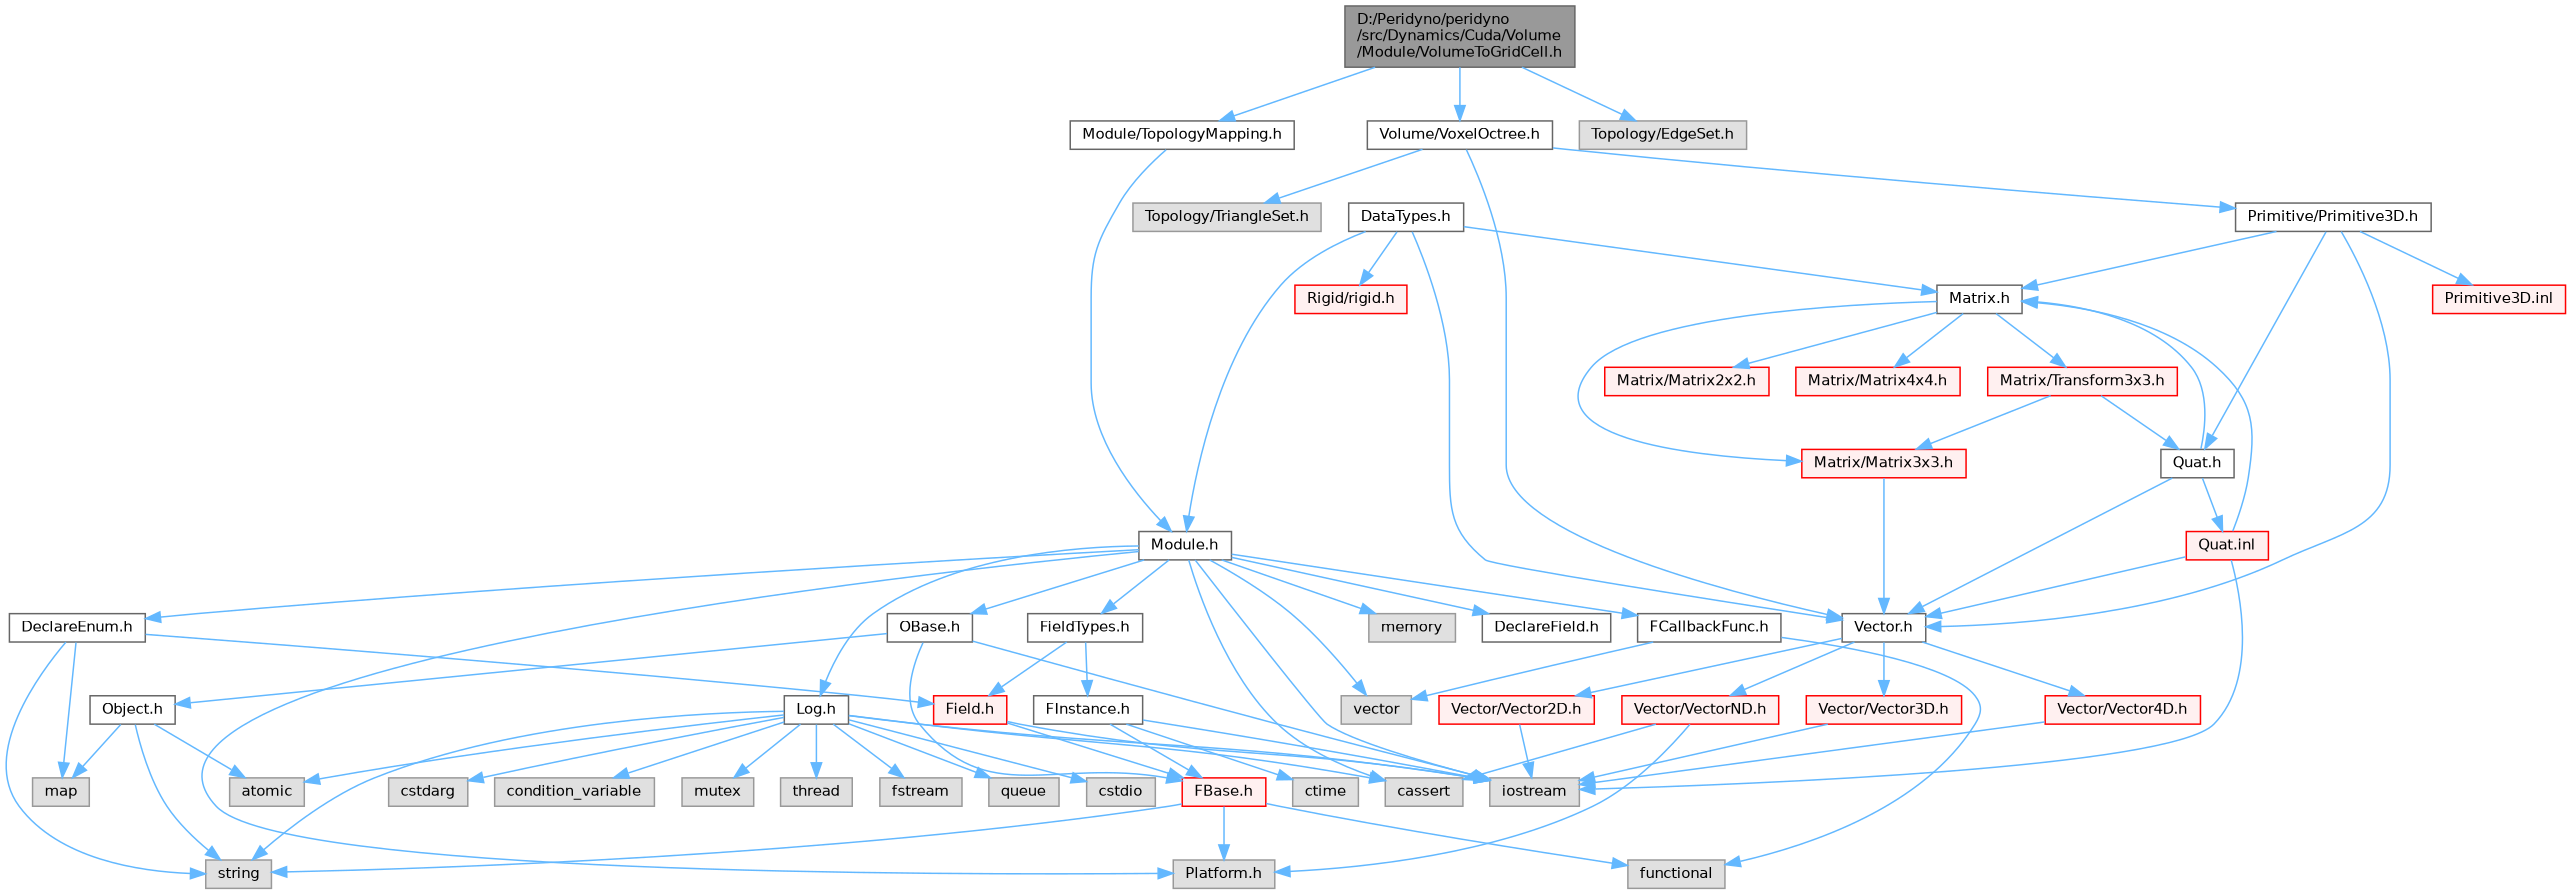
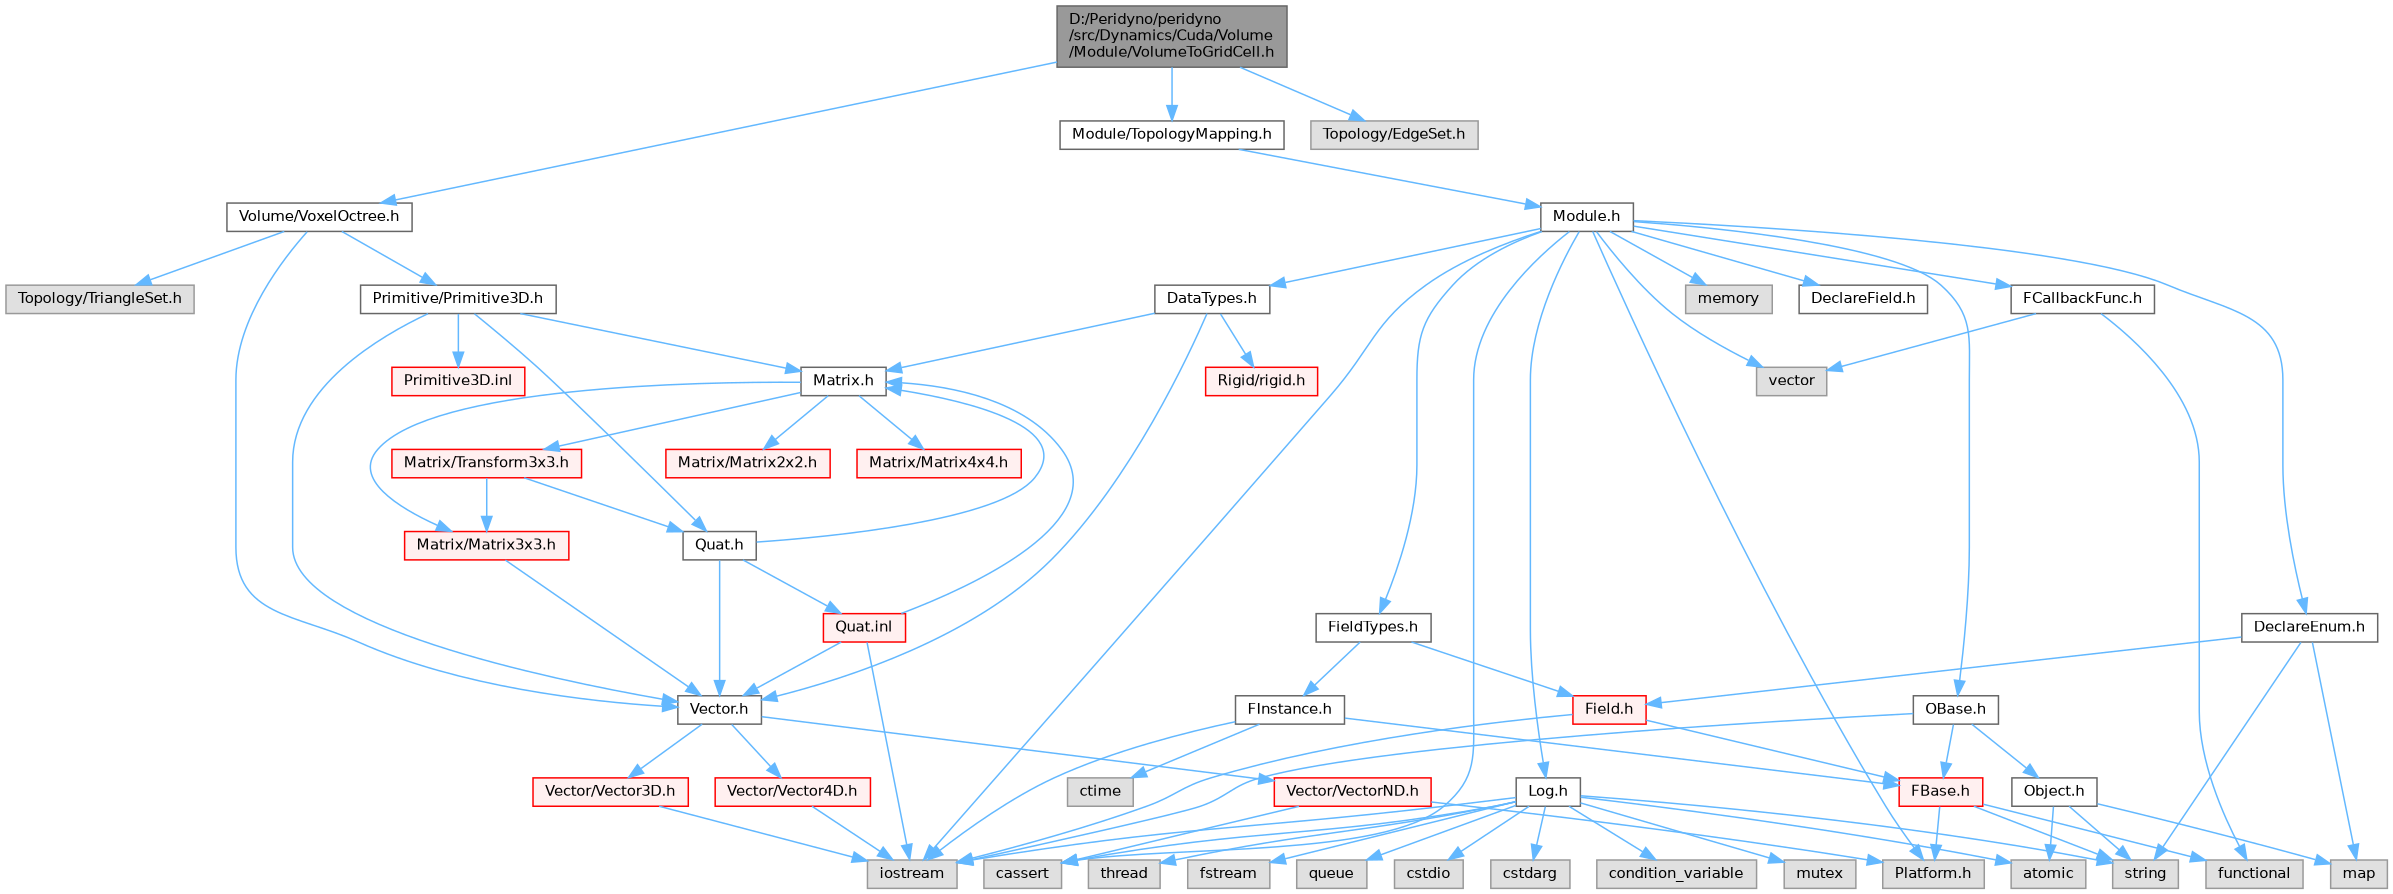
(1240, 348) -> (1413, 255)
(1517, 710) -> none
